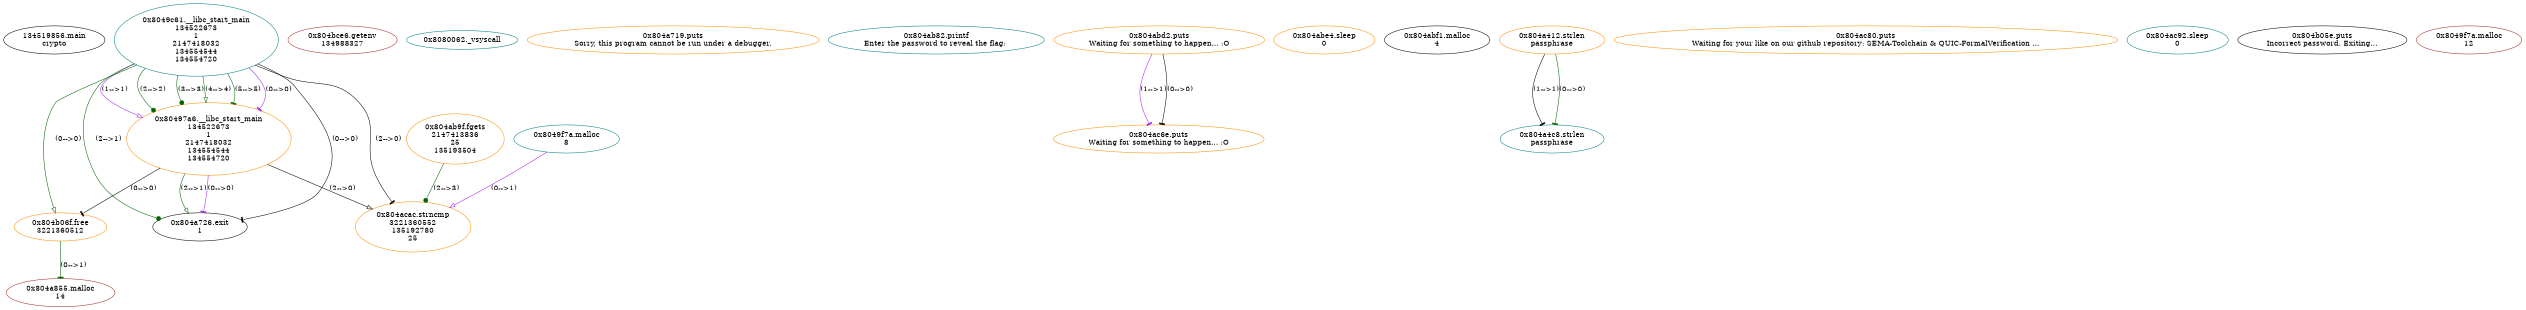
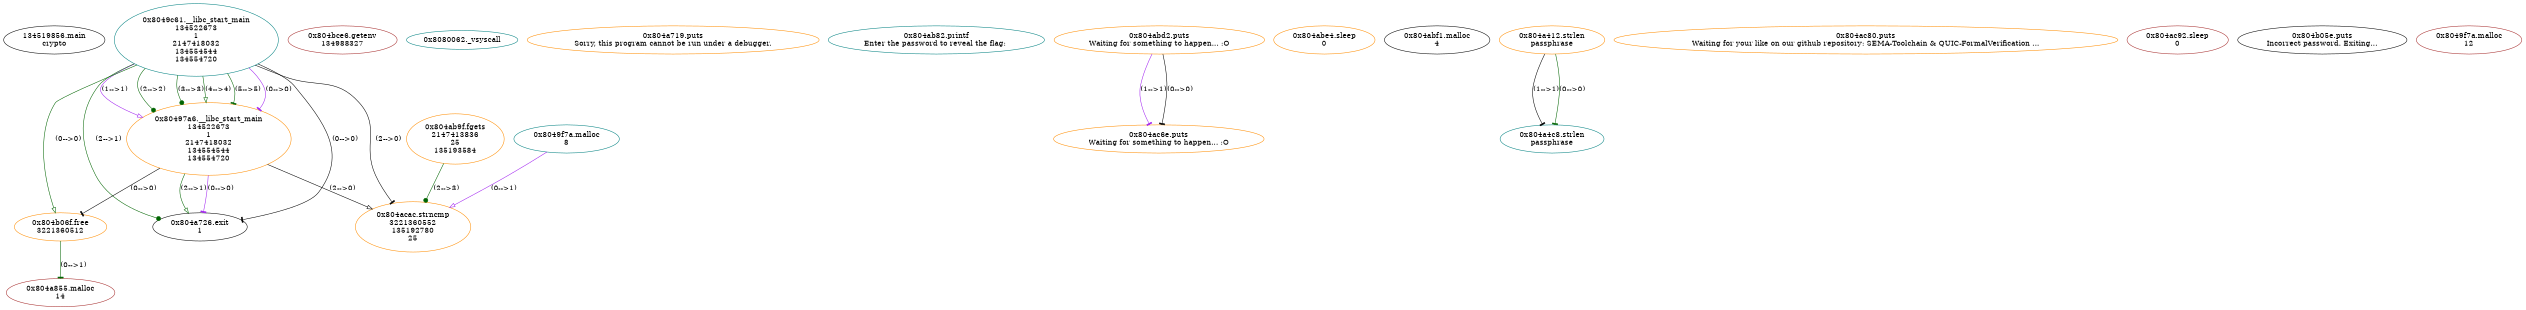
(2178, 40) -> (2178, 40)
(455, 139) -> (455, 139)
